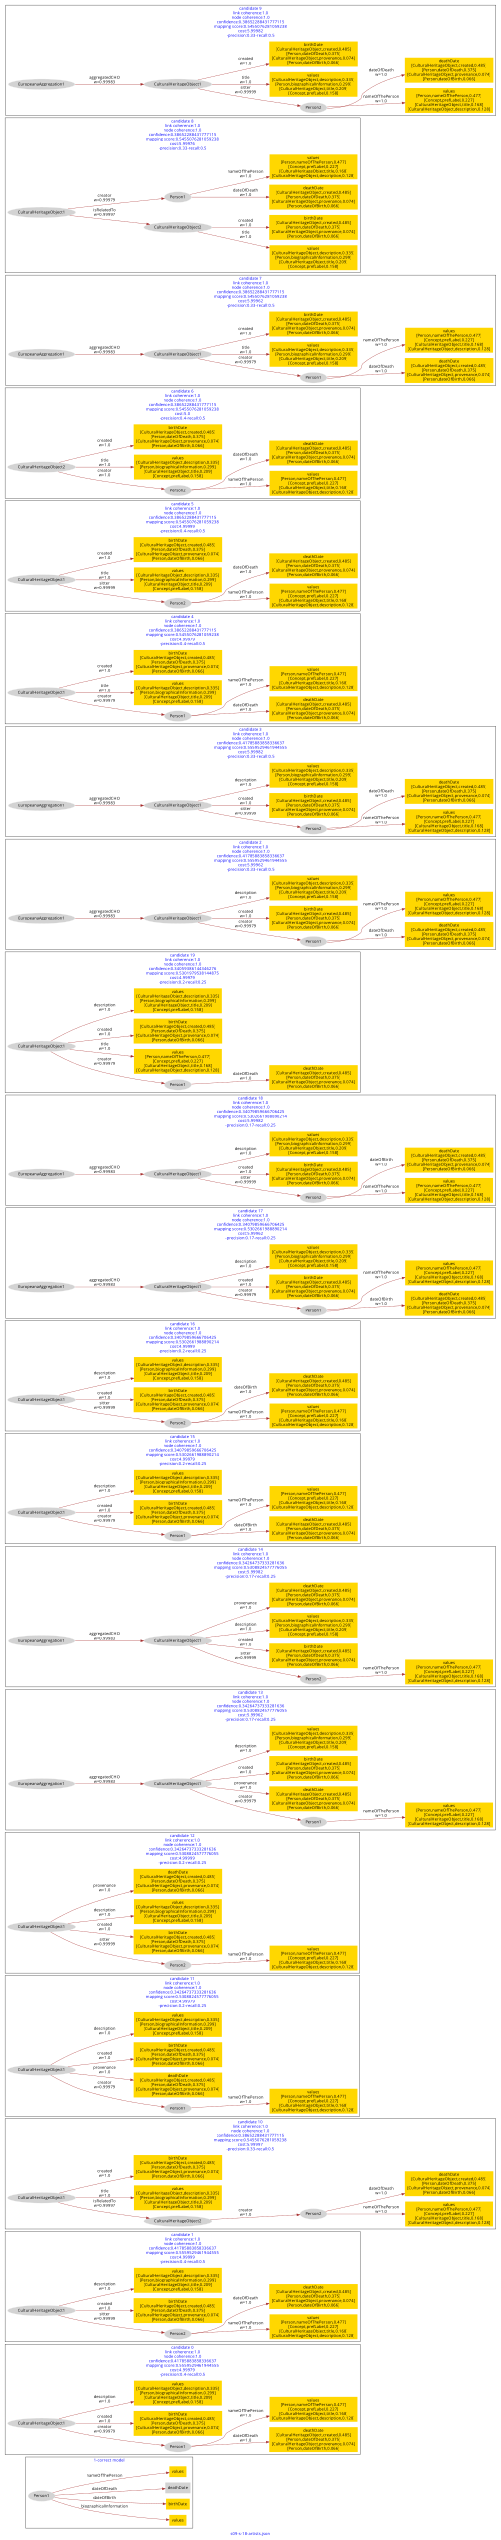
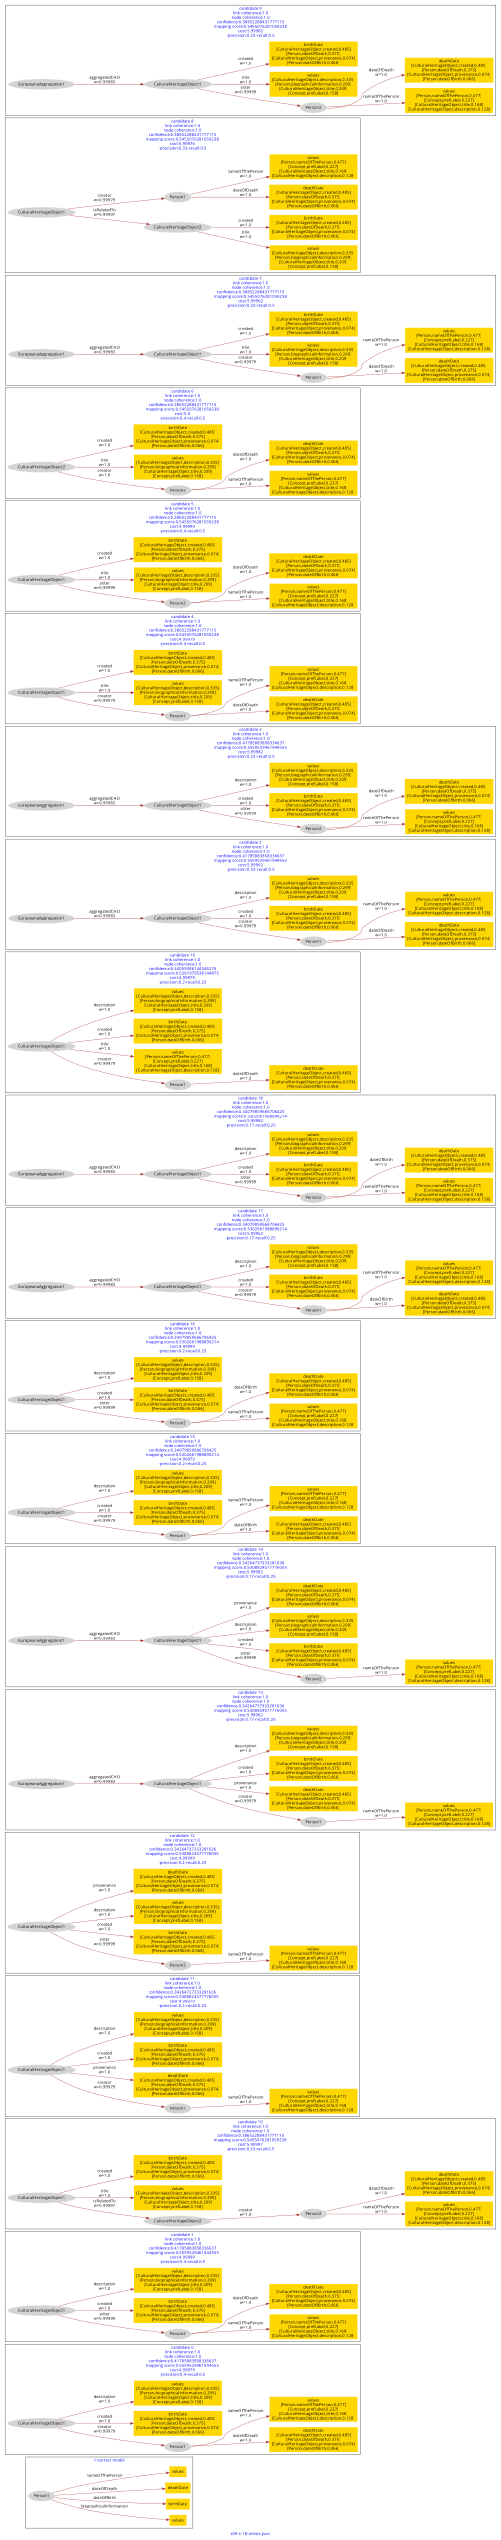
(178, 2488) -> (178, 2488)
